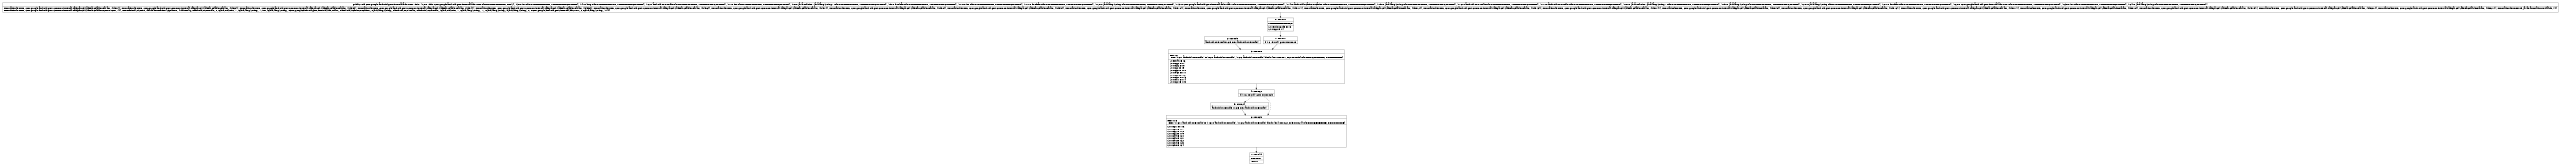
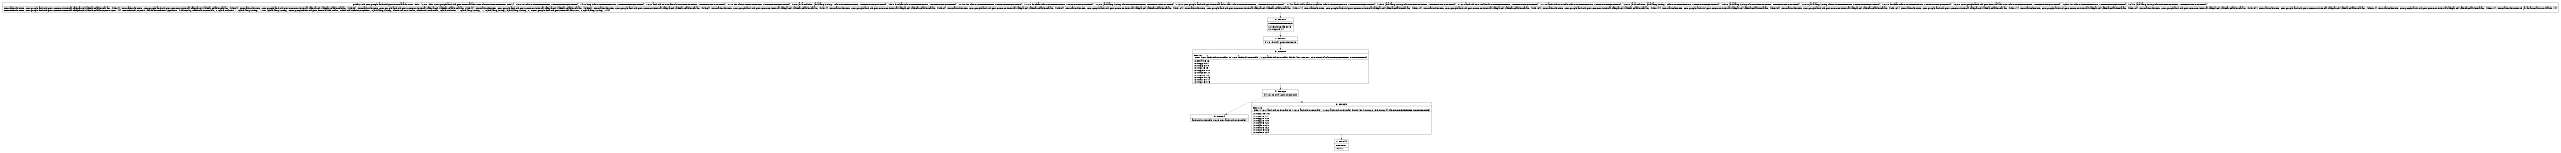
(1232, 40) -> none
(1243, 112) -> none
